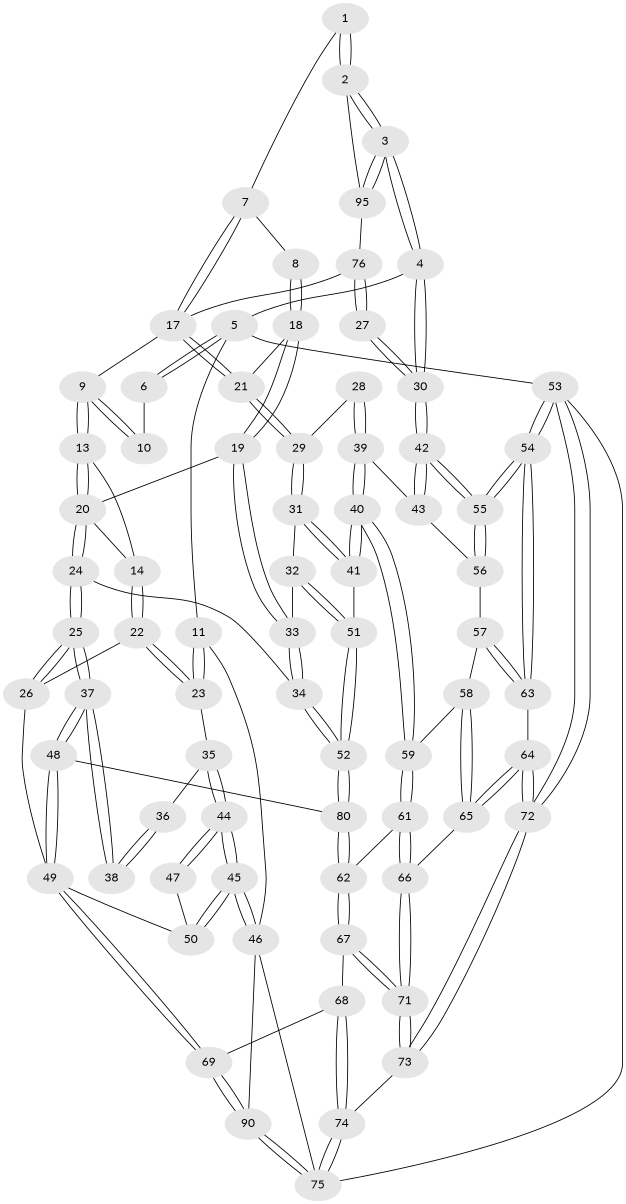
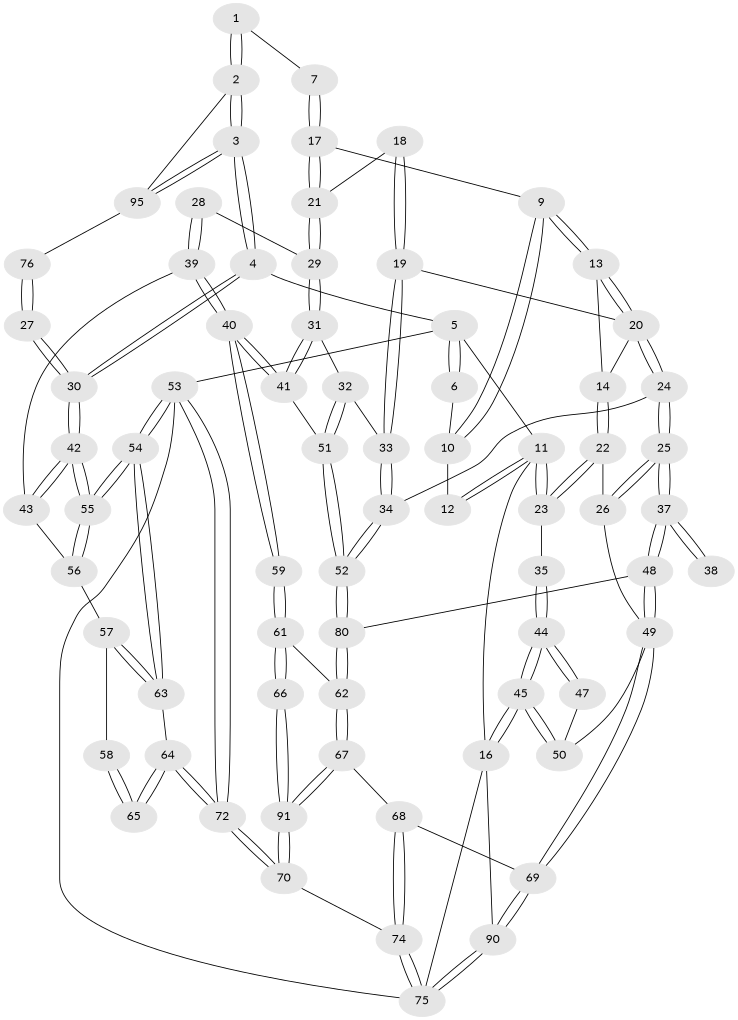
(296, 264) -> none
(266, 295) -> none
none -> (448, 510)
(437, 725) -> none
(163, 817) -> none
(436, 848) -> none
(256, 940) -> (486, 756)
(405, 1001) -> (284, 817)
(405, 1063) -> (284, 878)
